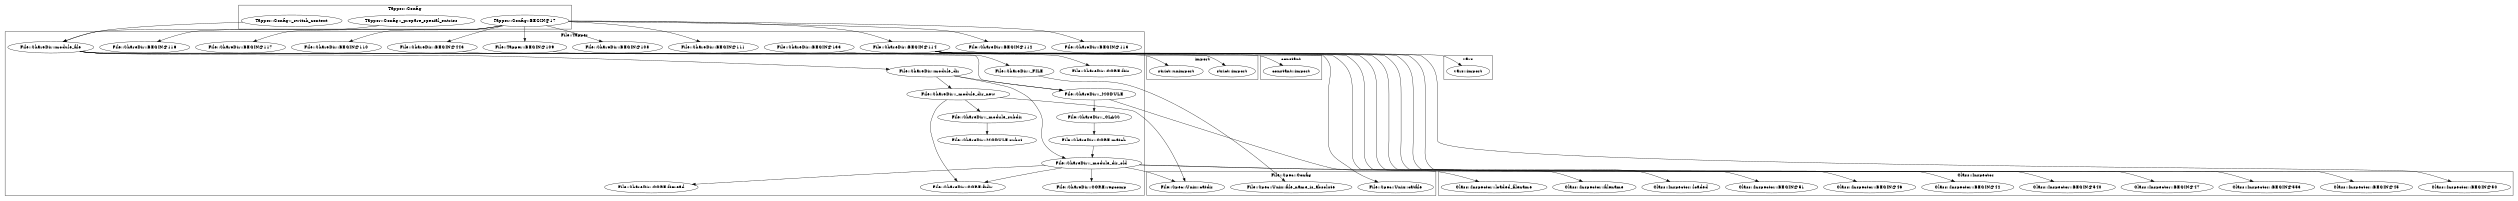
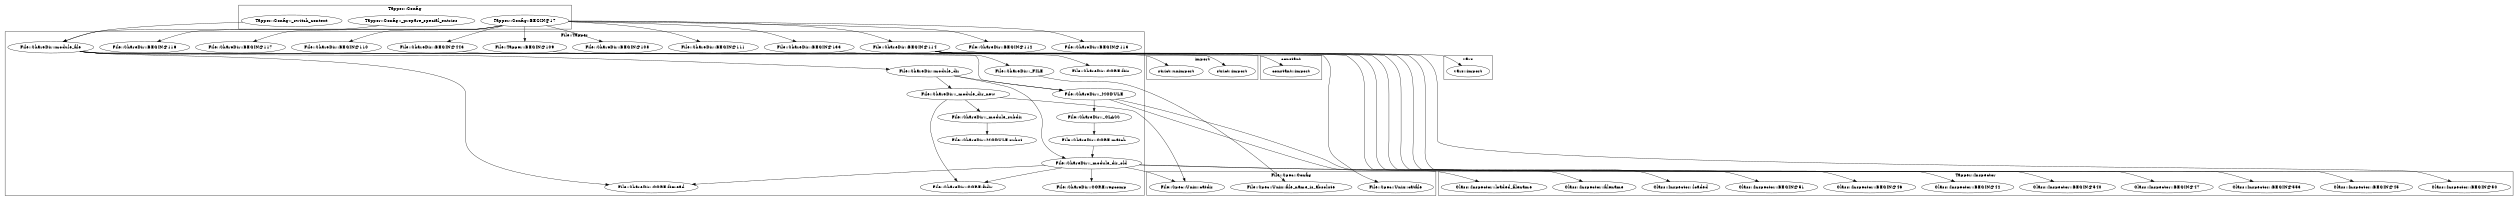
none -> (682, 25)
none -> (377, 66)
(1353, 109) -> (1334, 164)
(1976, 175) -> (1976, 175)
